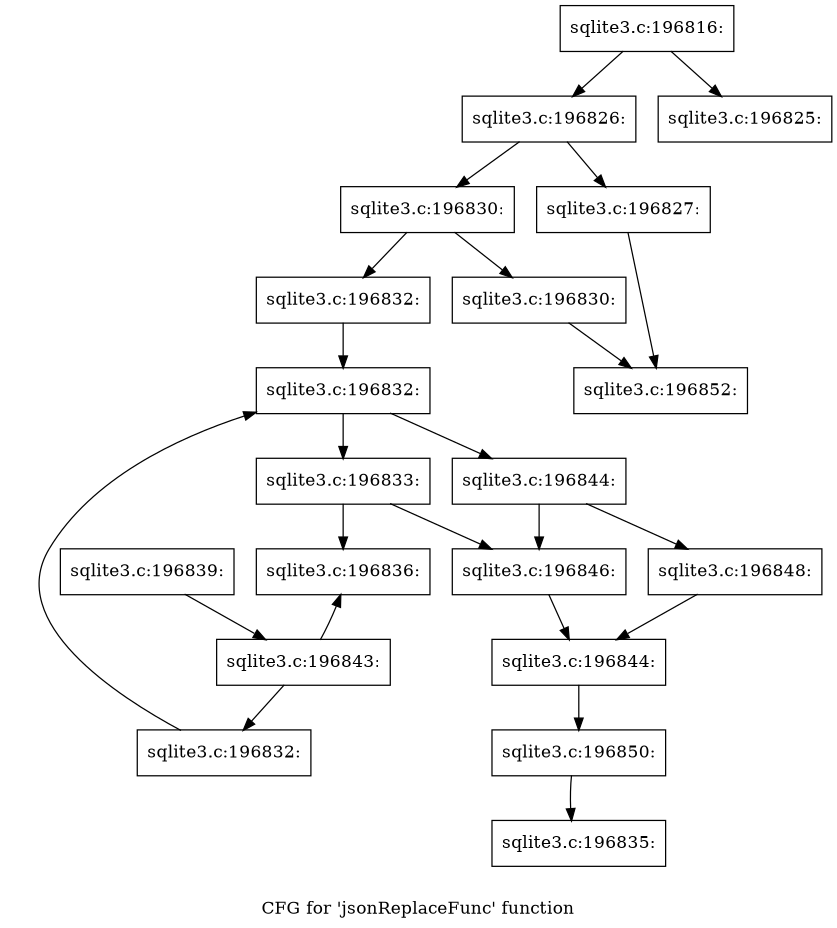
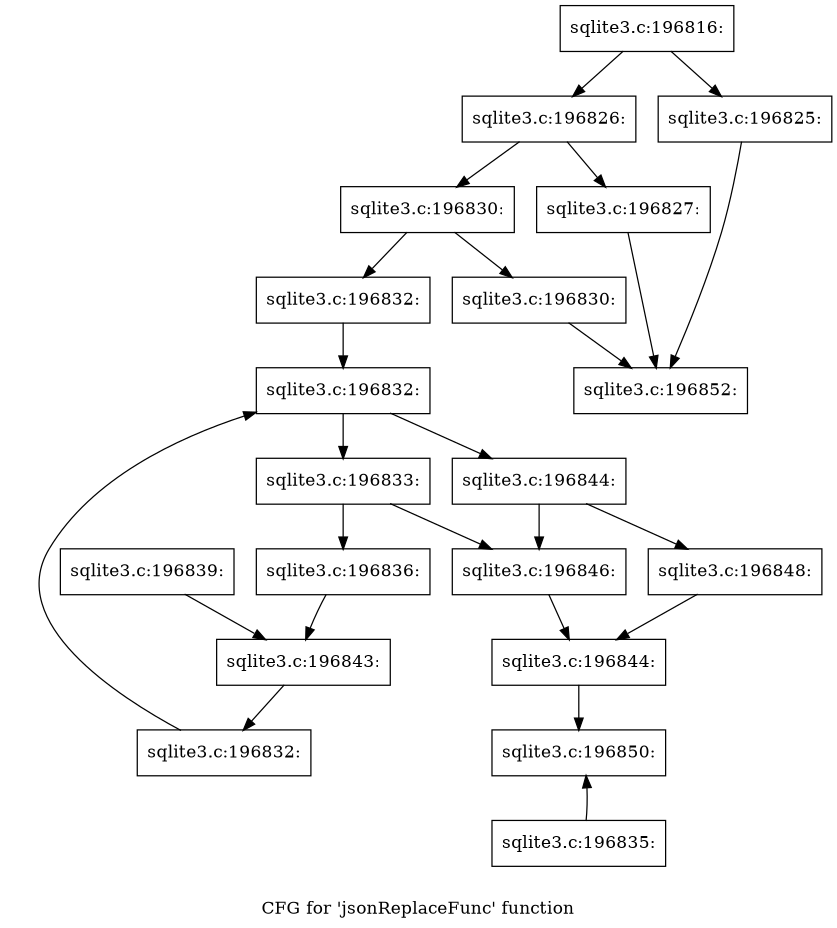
none -> (716, 251)
(329, 623) -> (318, 611)
(571, 792) -> (587, 804)
